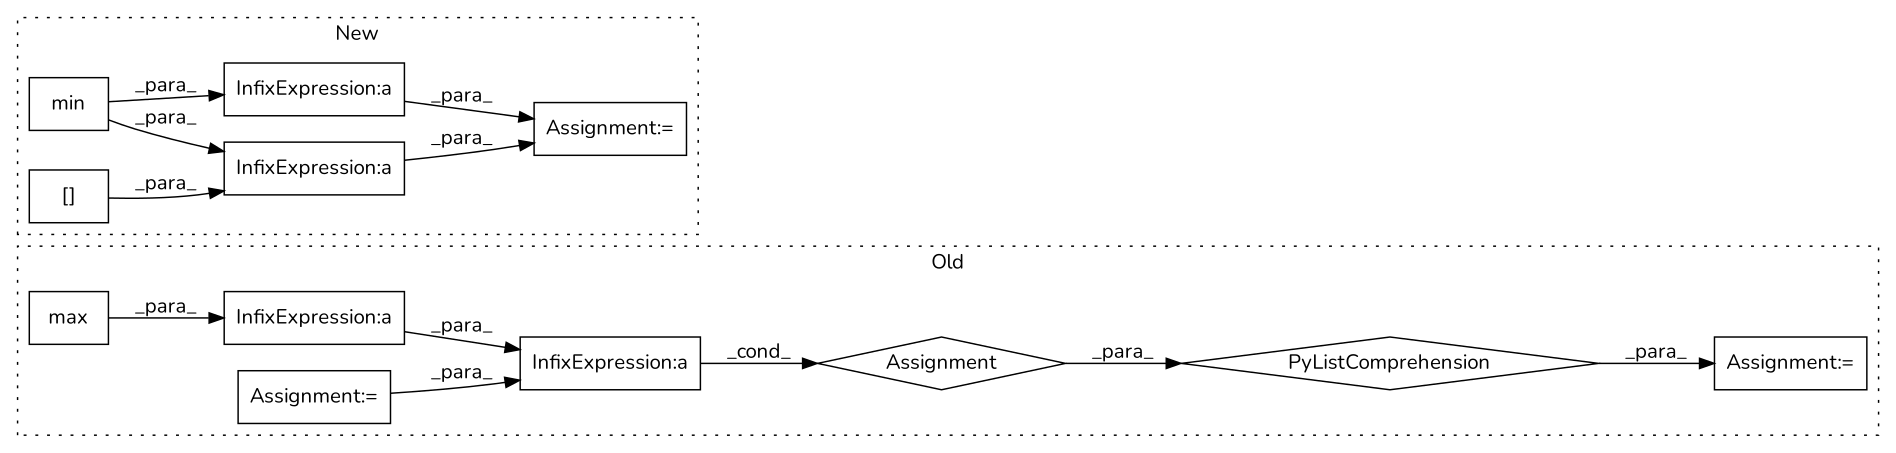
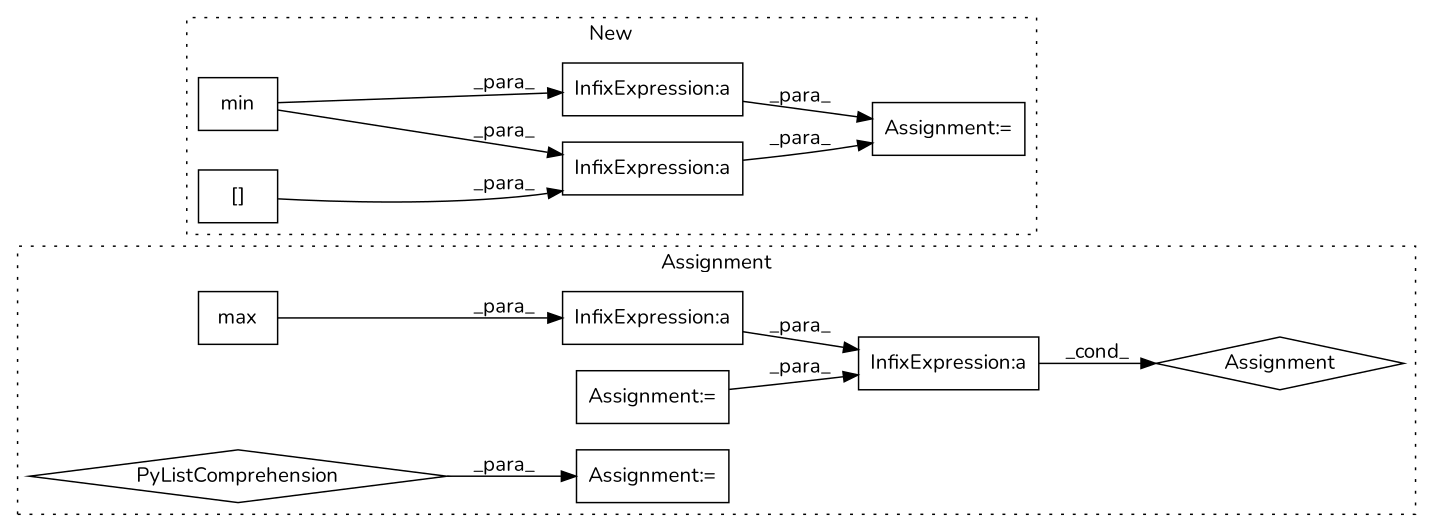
(948, 263) -> (717, 263)
(1116, 363) -> none
